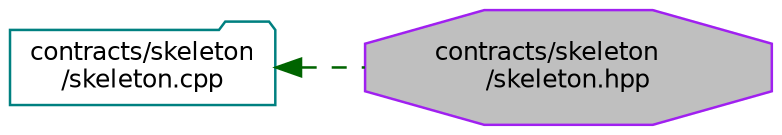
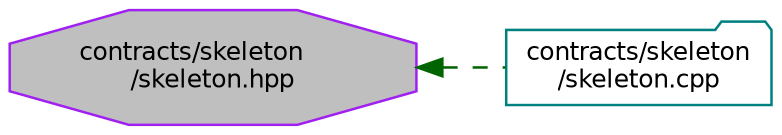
(333, 67) -> (474, 67)
